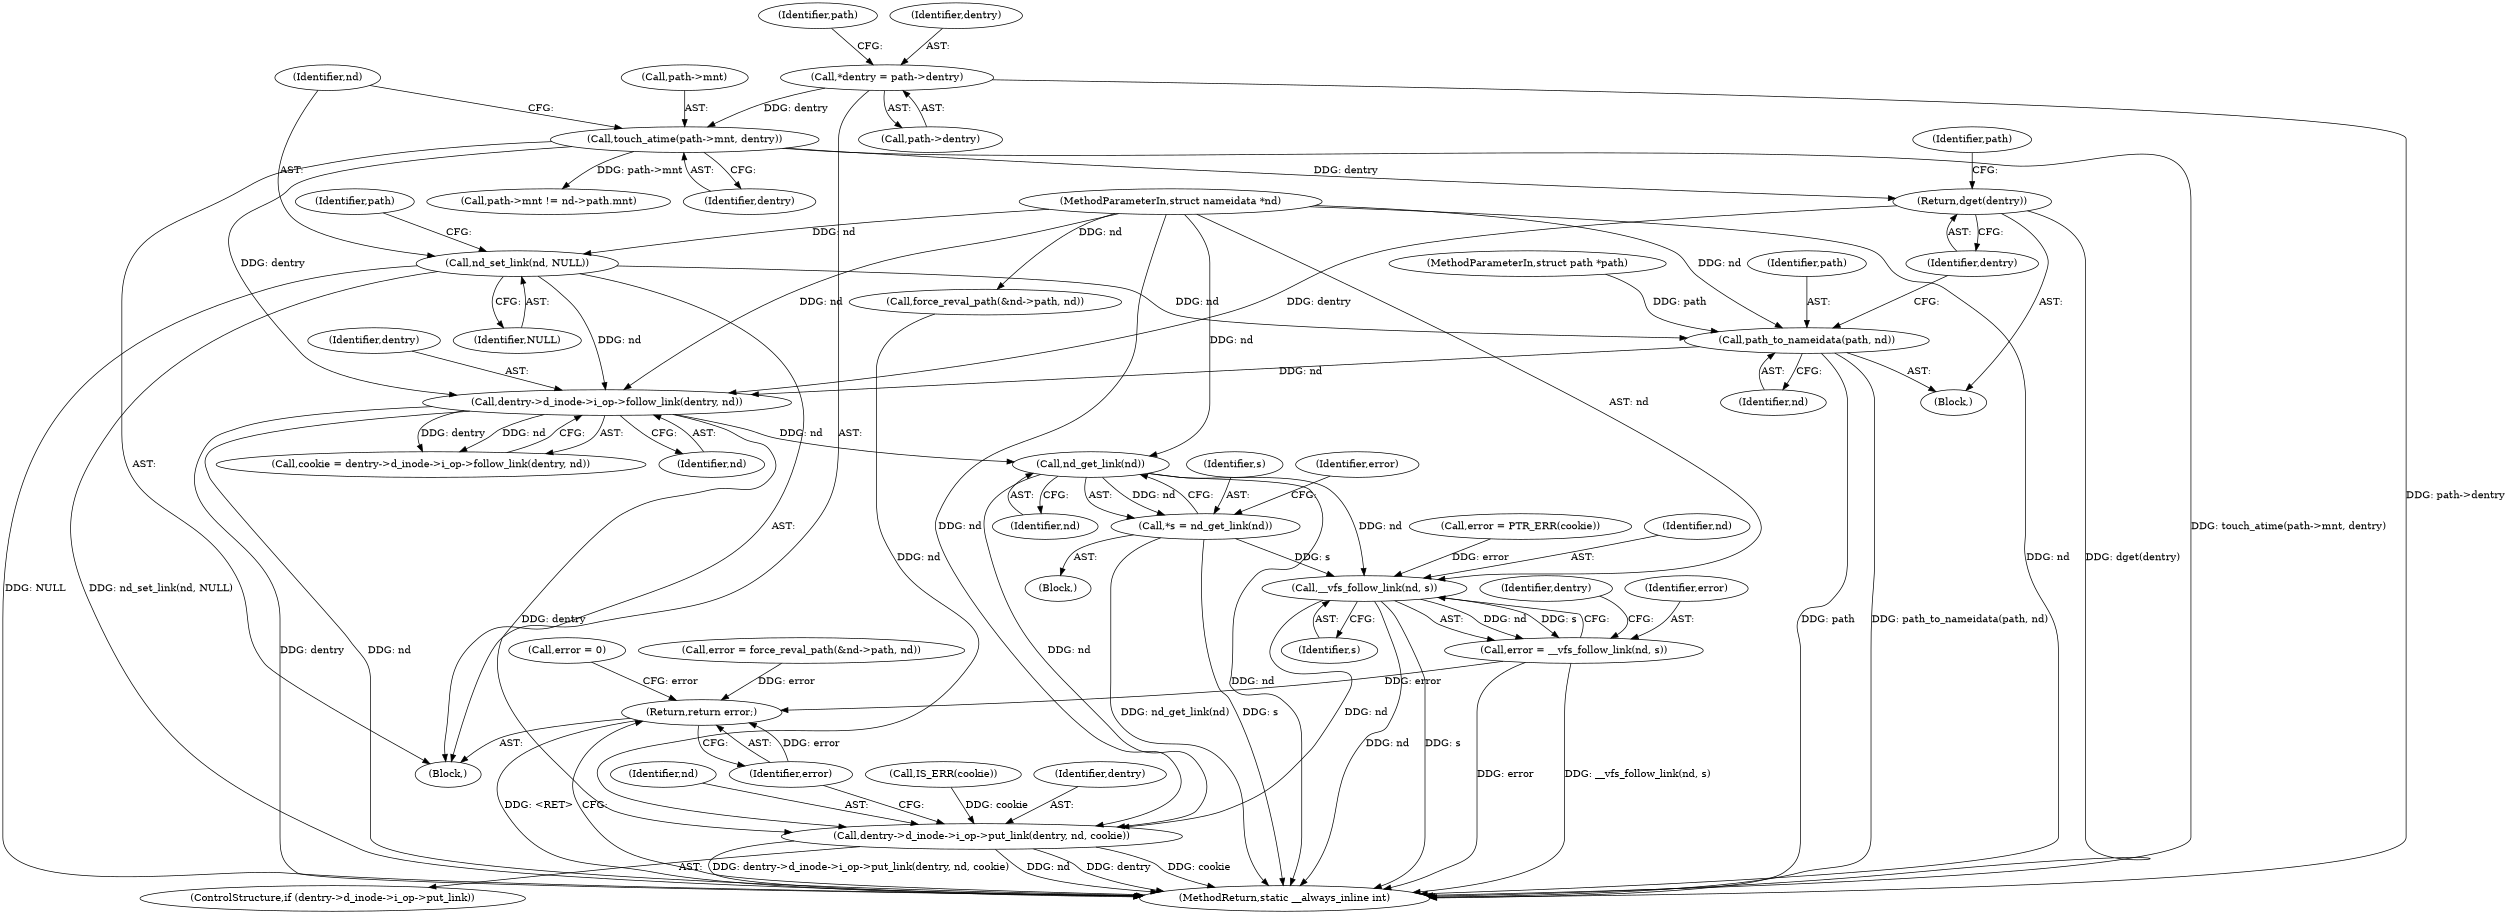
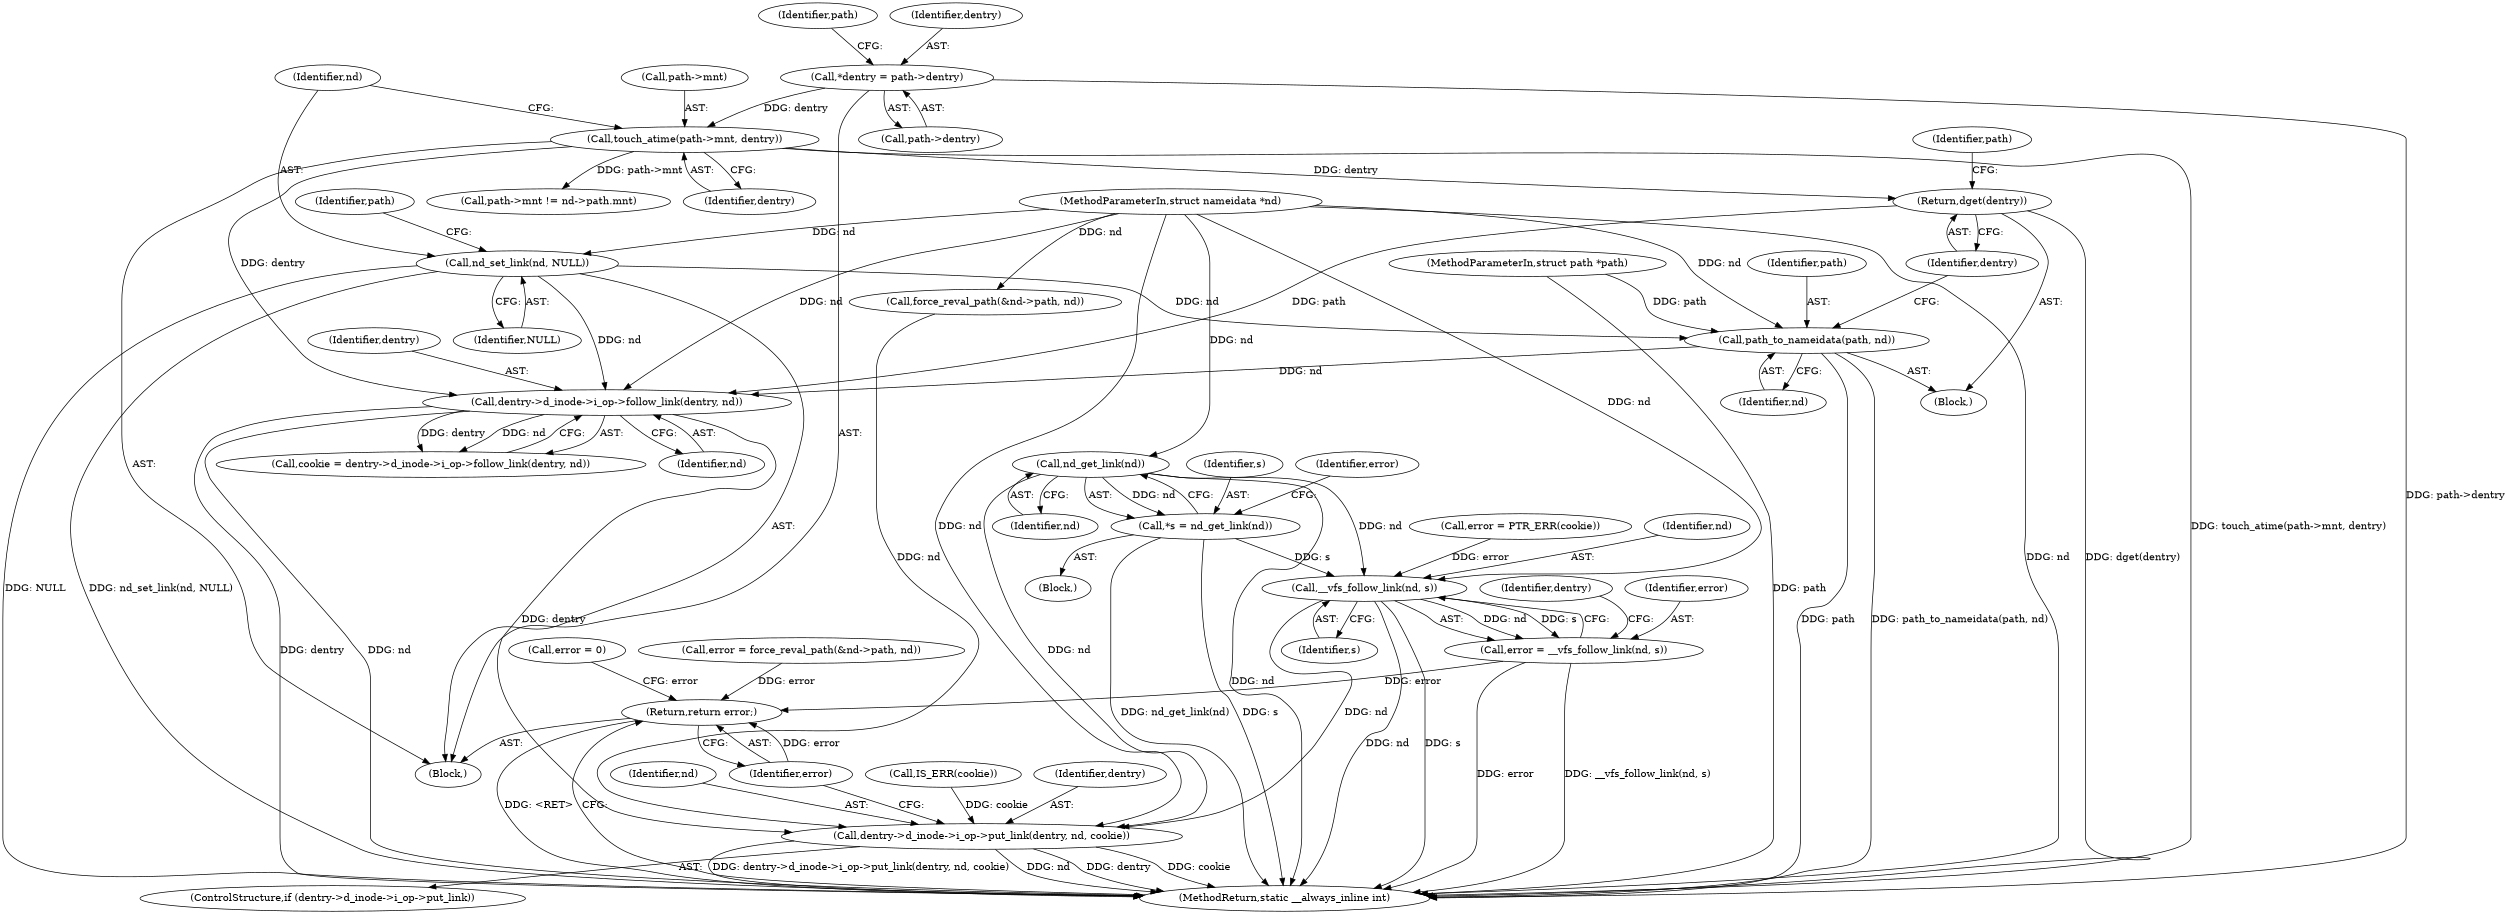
(1319, 302) -> (1319, 302)
(1629, 403) -> (1629, 403)
(831, 447) -> none
none -> (1773, 689)
